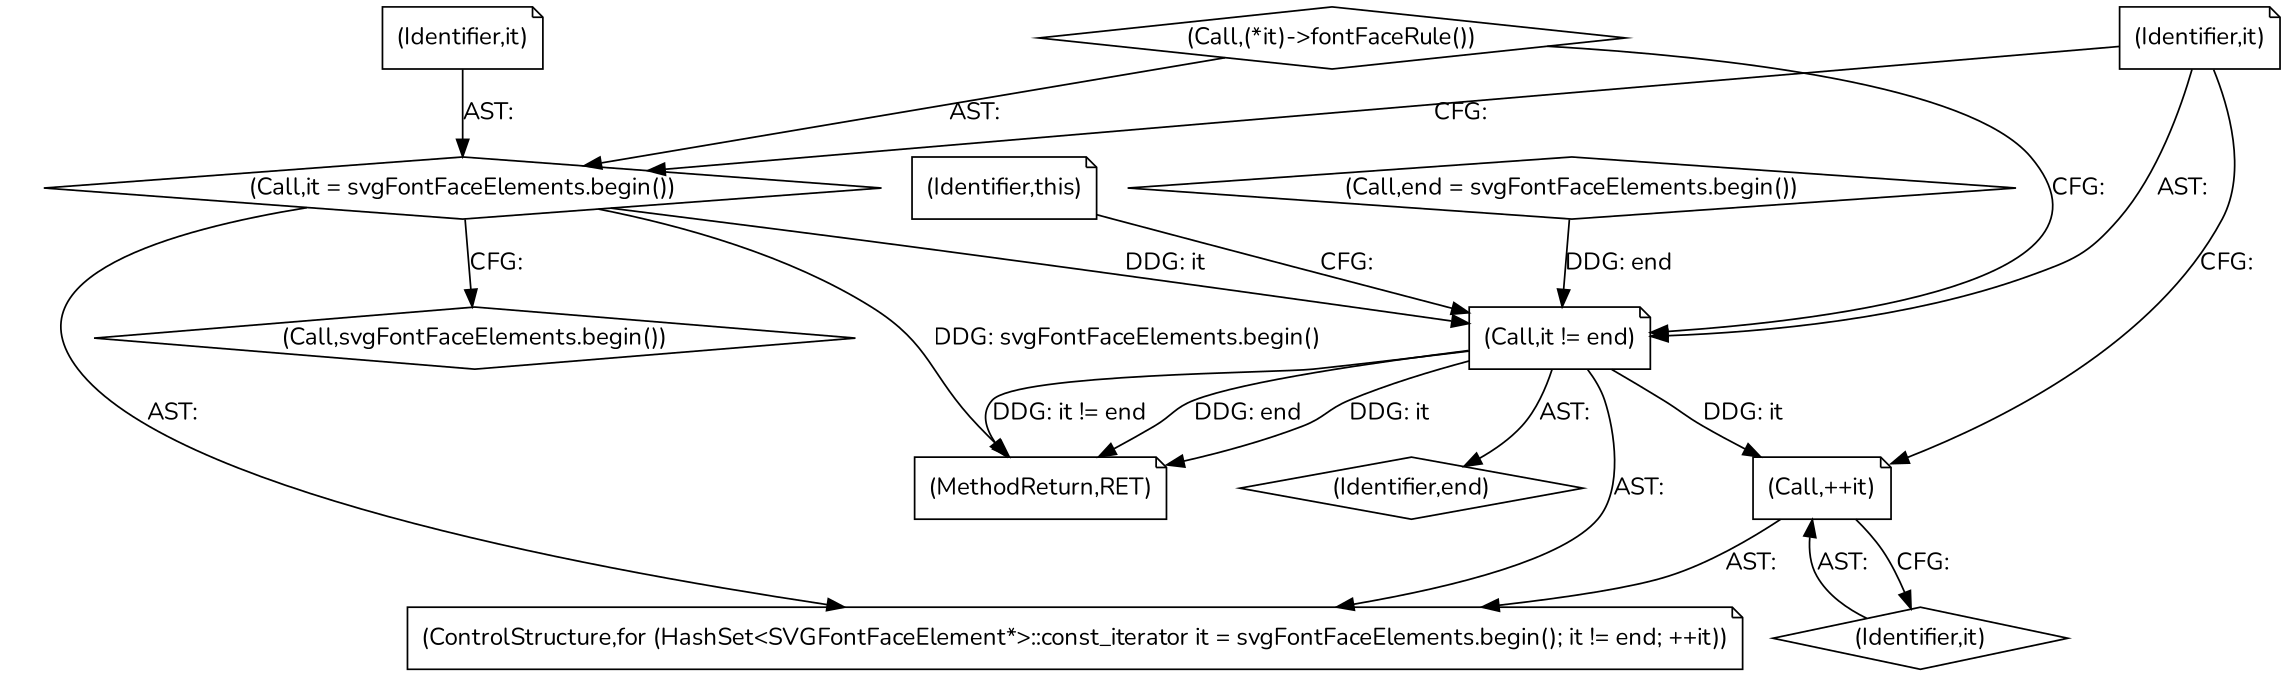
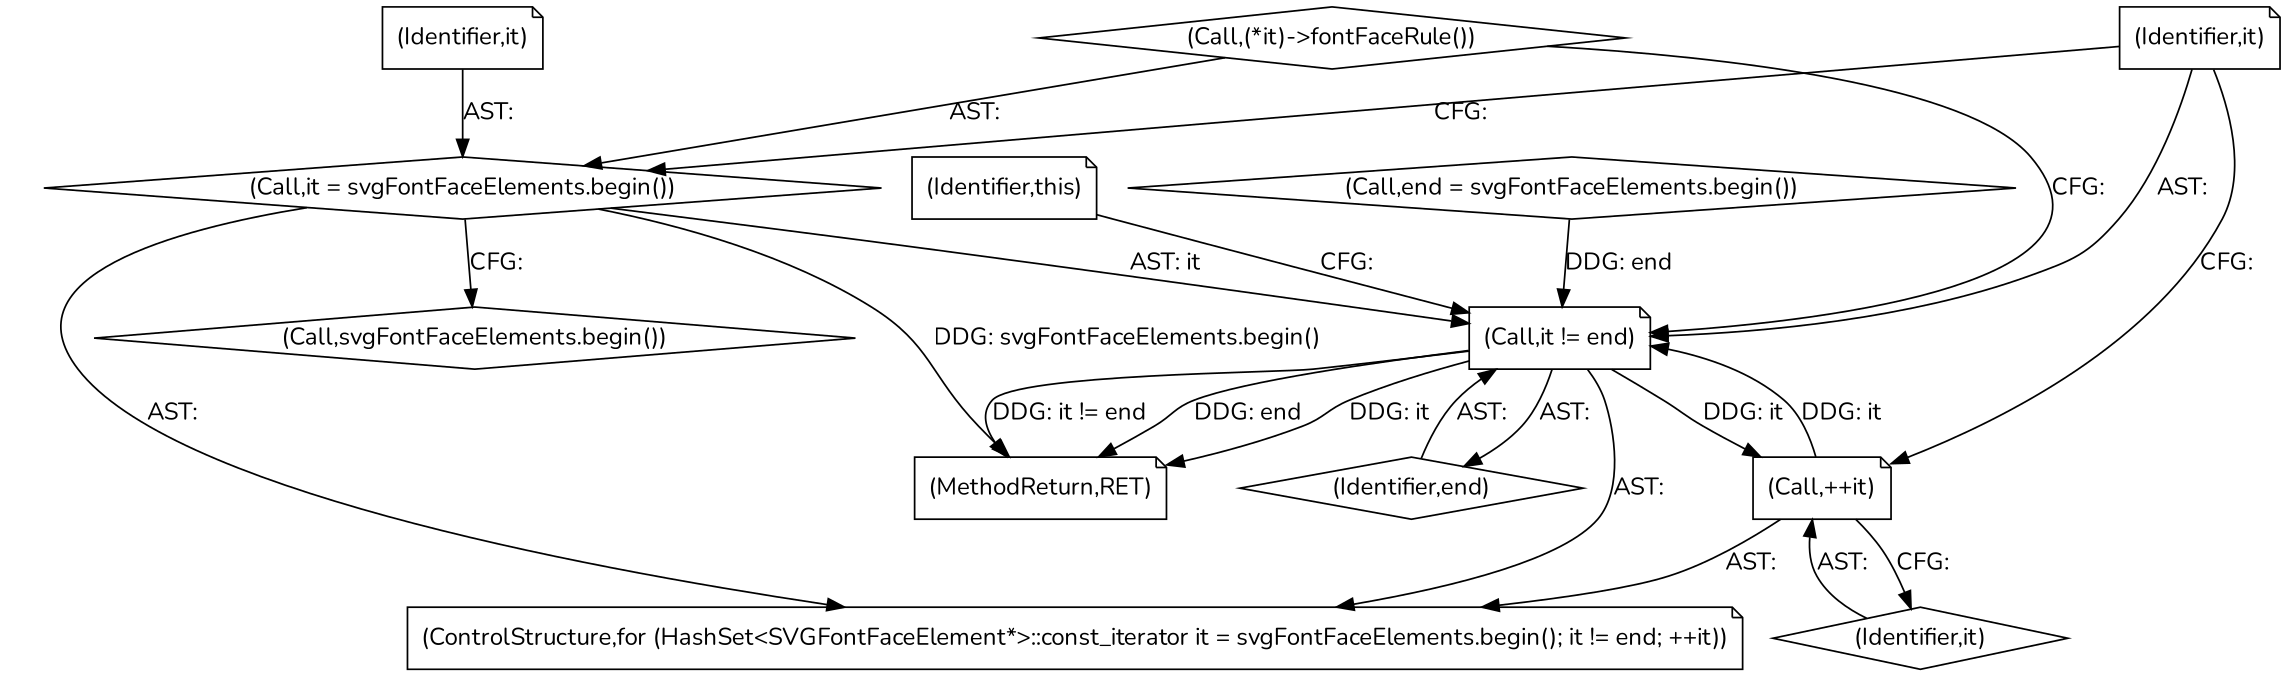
(1166, 263) -> (1166, 263)
none -> (1759, 382)
none -> (1445, 414)
